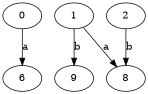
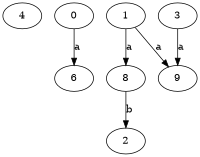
none -> (22, 16)
none -> (178, 16)
(126, 44) -> (126, 106)
(78, 47) -> (159, 47)
